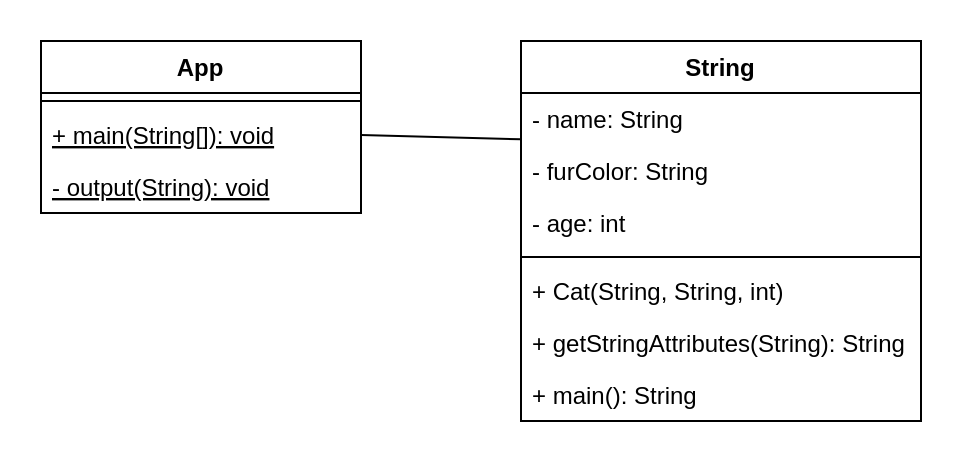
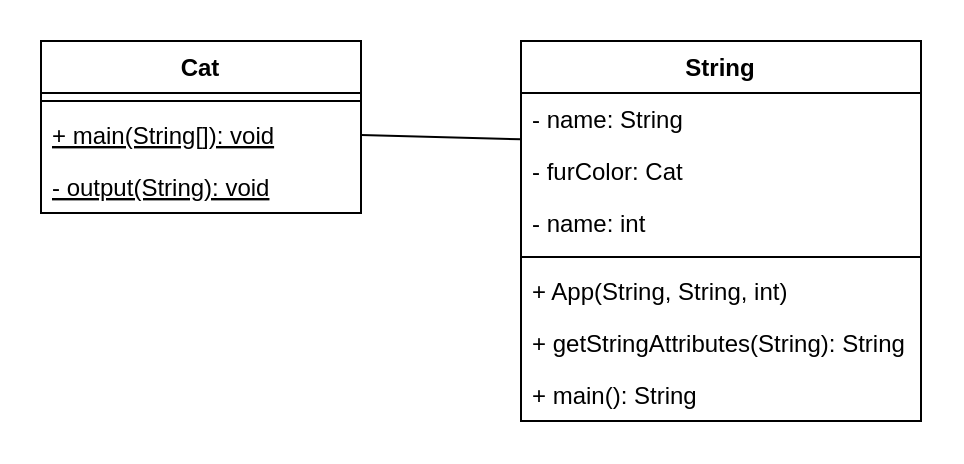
(200, 68) -> (200, 68)
(637, 172) -> (620, 172)
(587, 224) -> (593, 224)
(682, 292) -> (682, 292)
